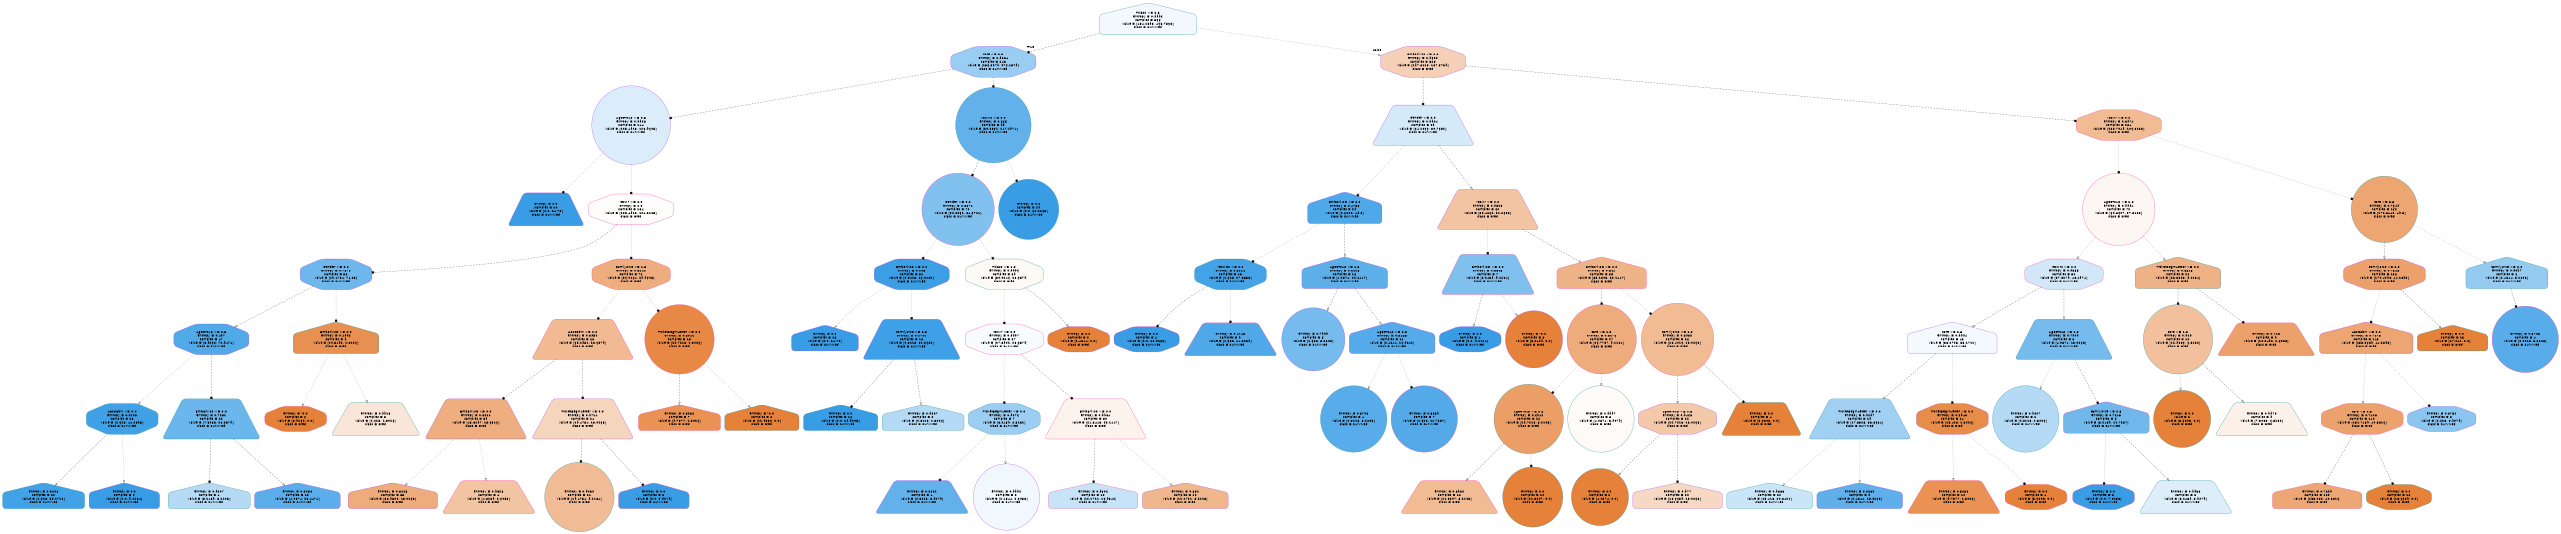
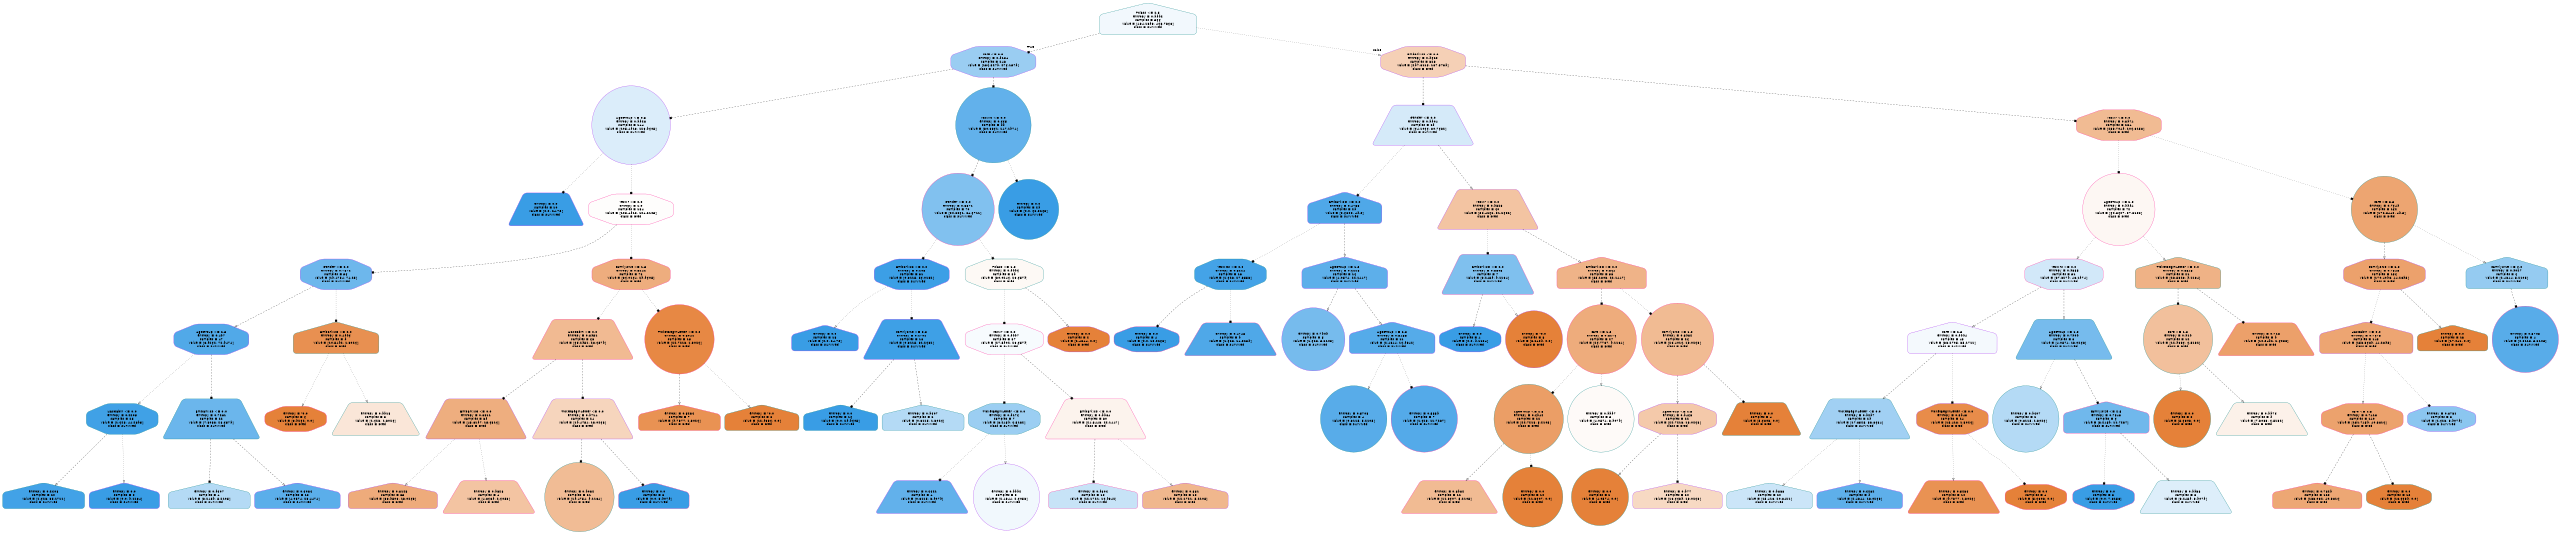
(2182, 419) -> (2182, 419)
